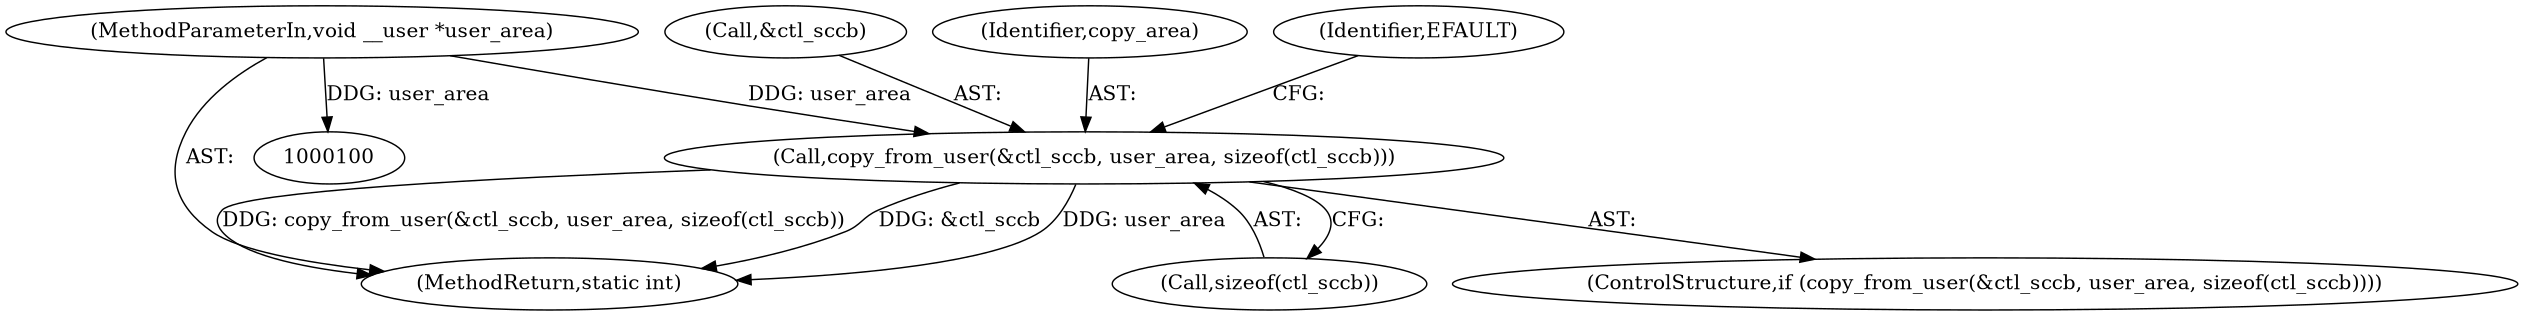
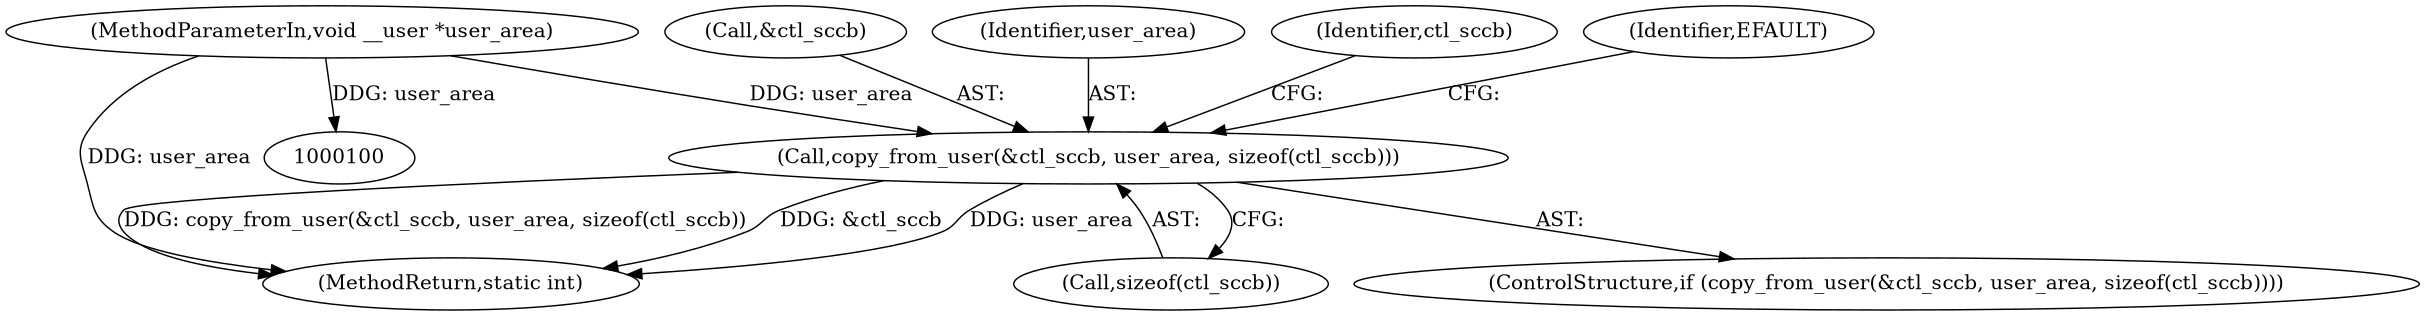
(1090, 32) -> (1088, 32)
none -> (1414, 32)
(213, 158) -> (169, 158)
